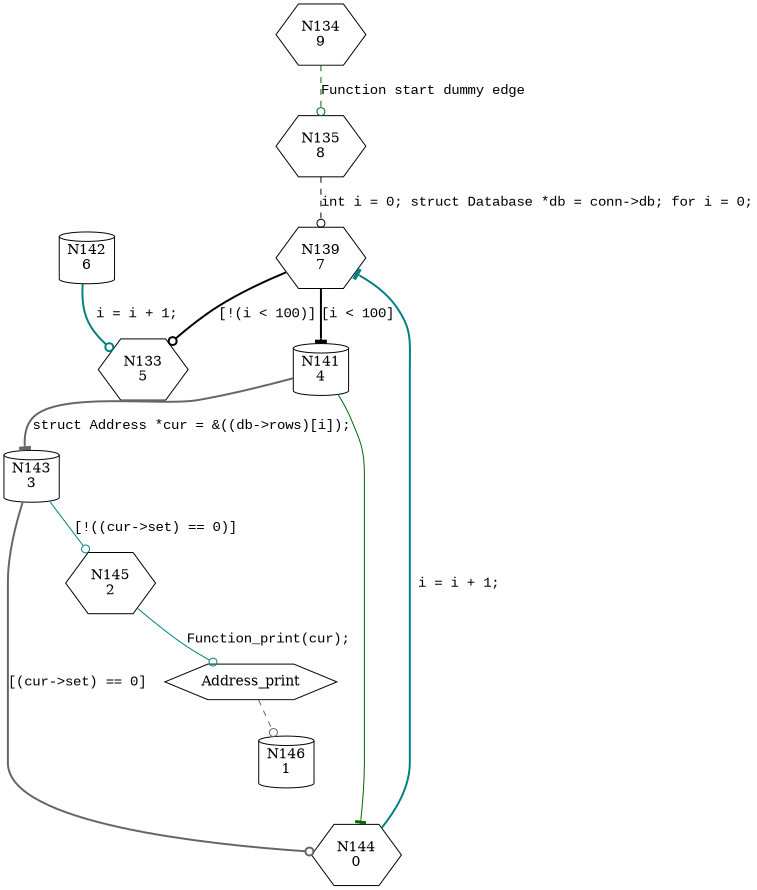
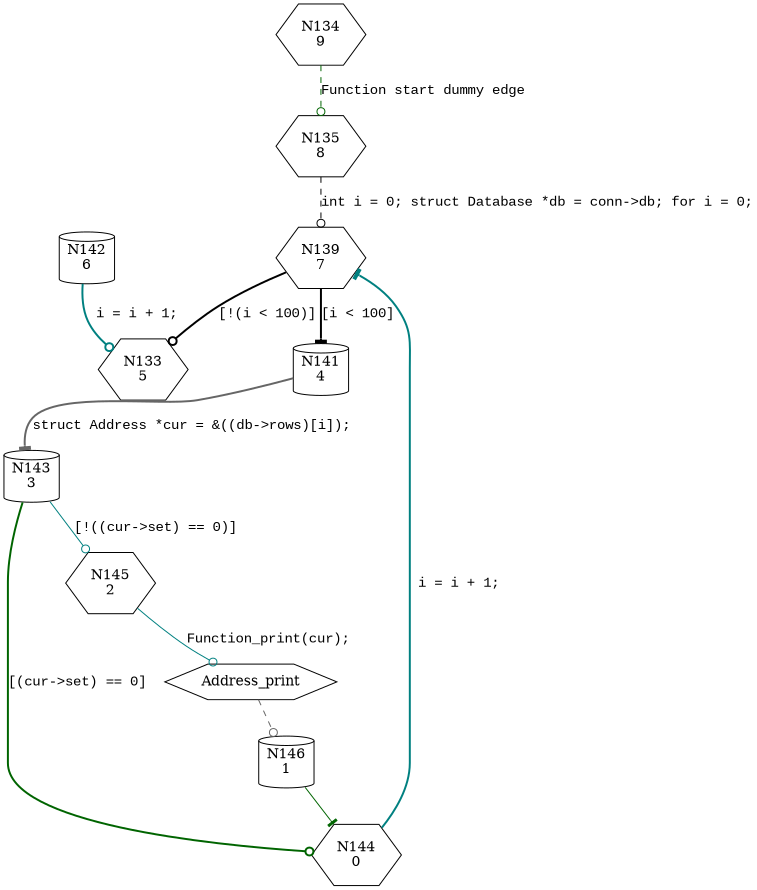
(364, 605) -> (318, 804)
(23, 788) -> (23, 788)
